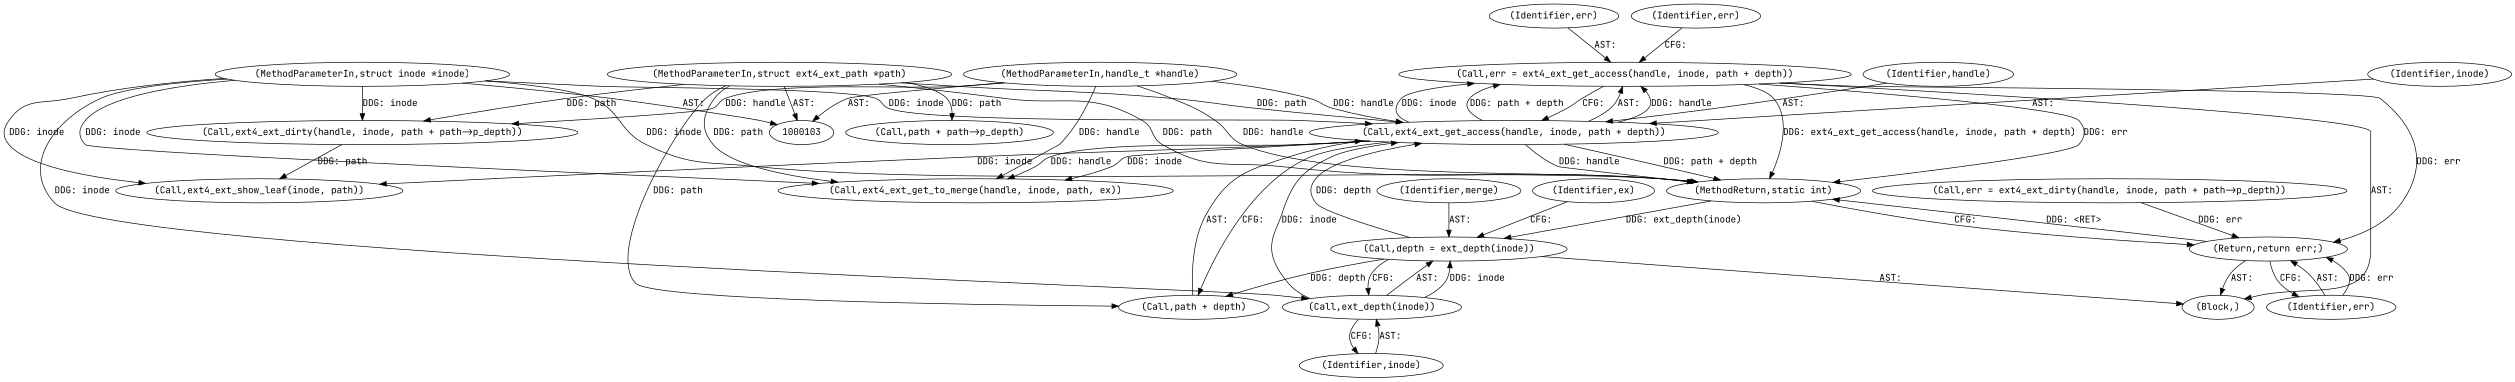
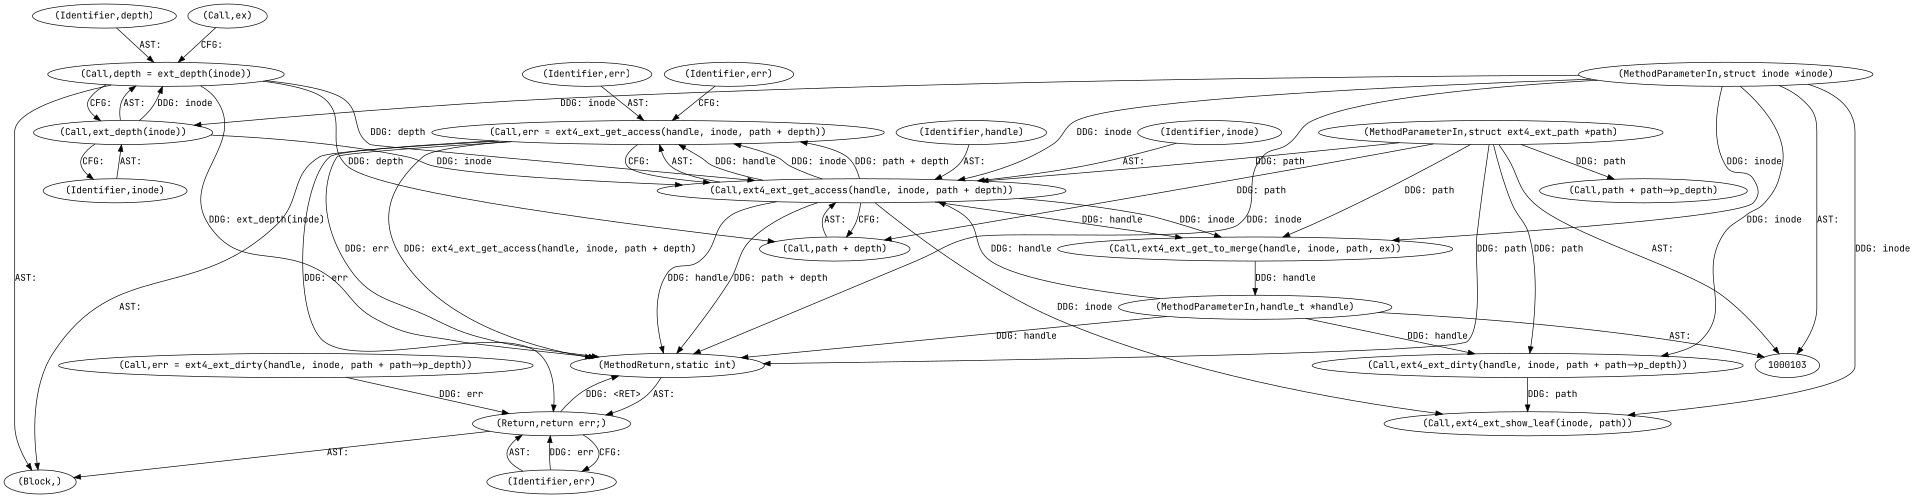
(1061, 143) -> (1255, 275)
(1449, 191) -> (104, 16)
(1594, 191) -> (228, 16)
(1611, 219) -> (326, 275)
(1968, 220) -> (667, 395)
